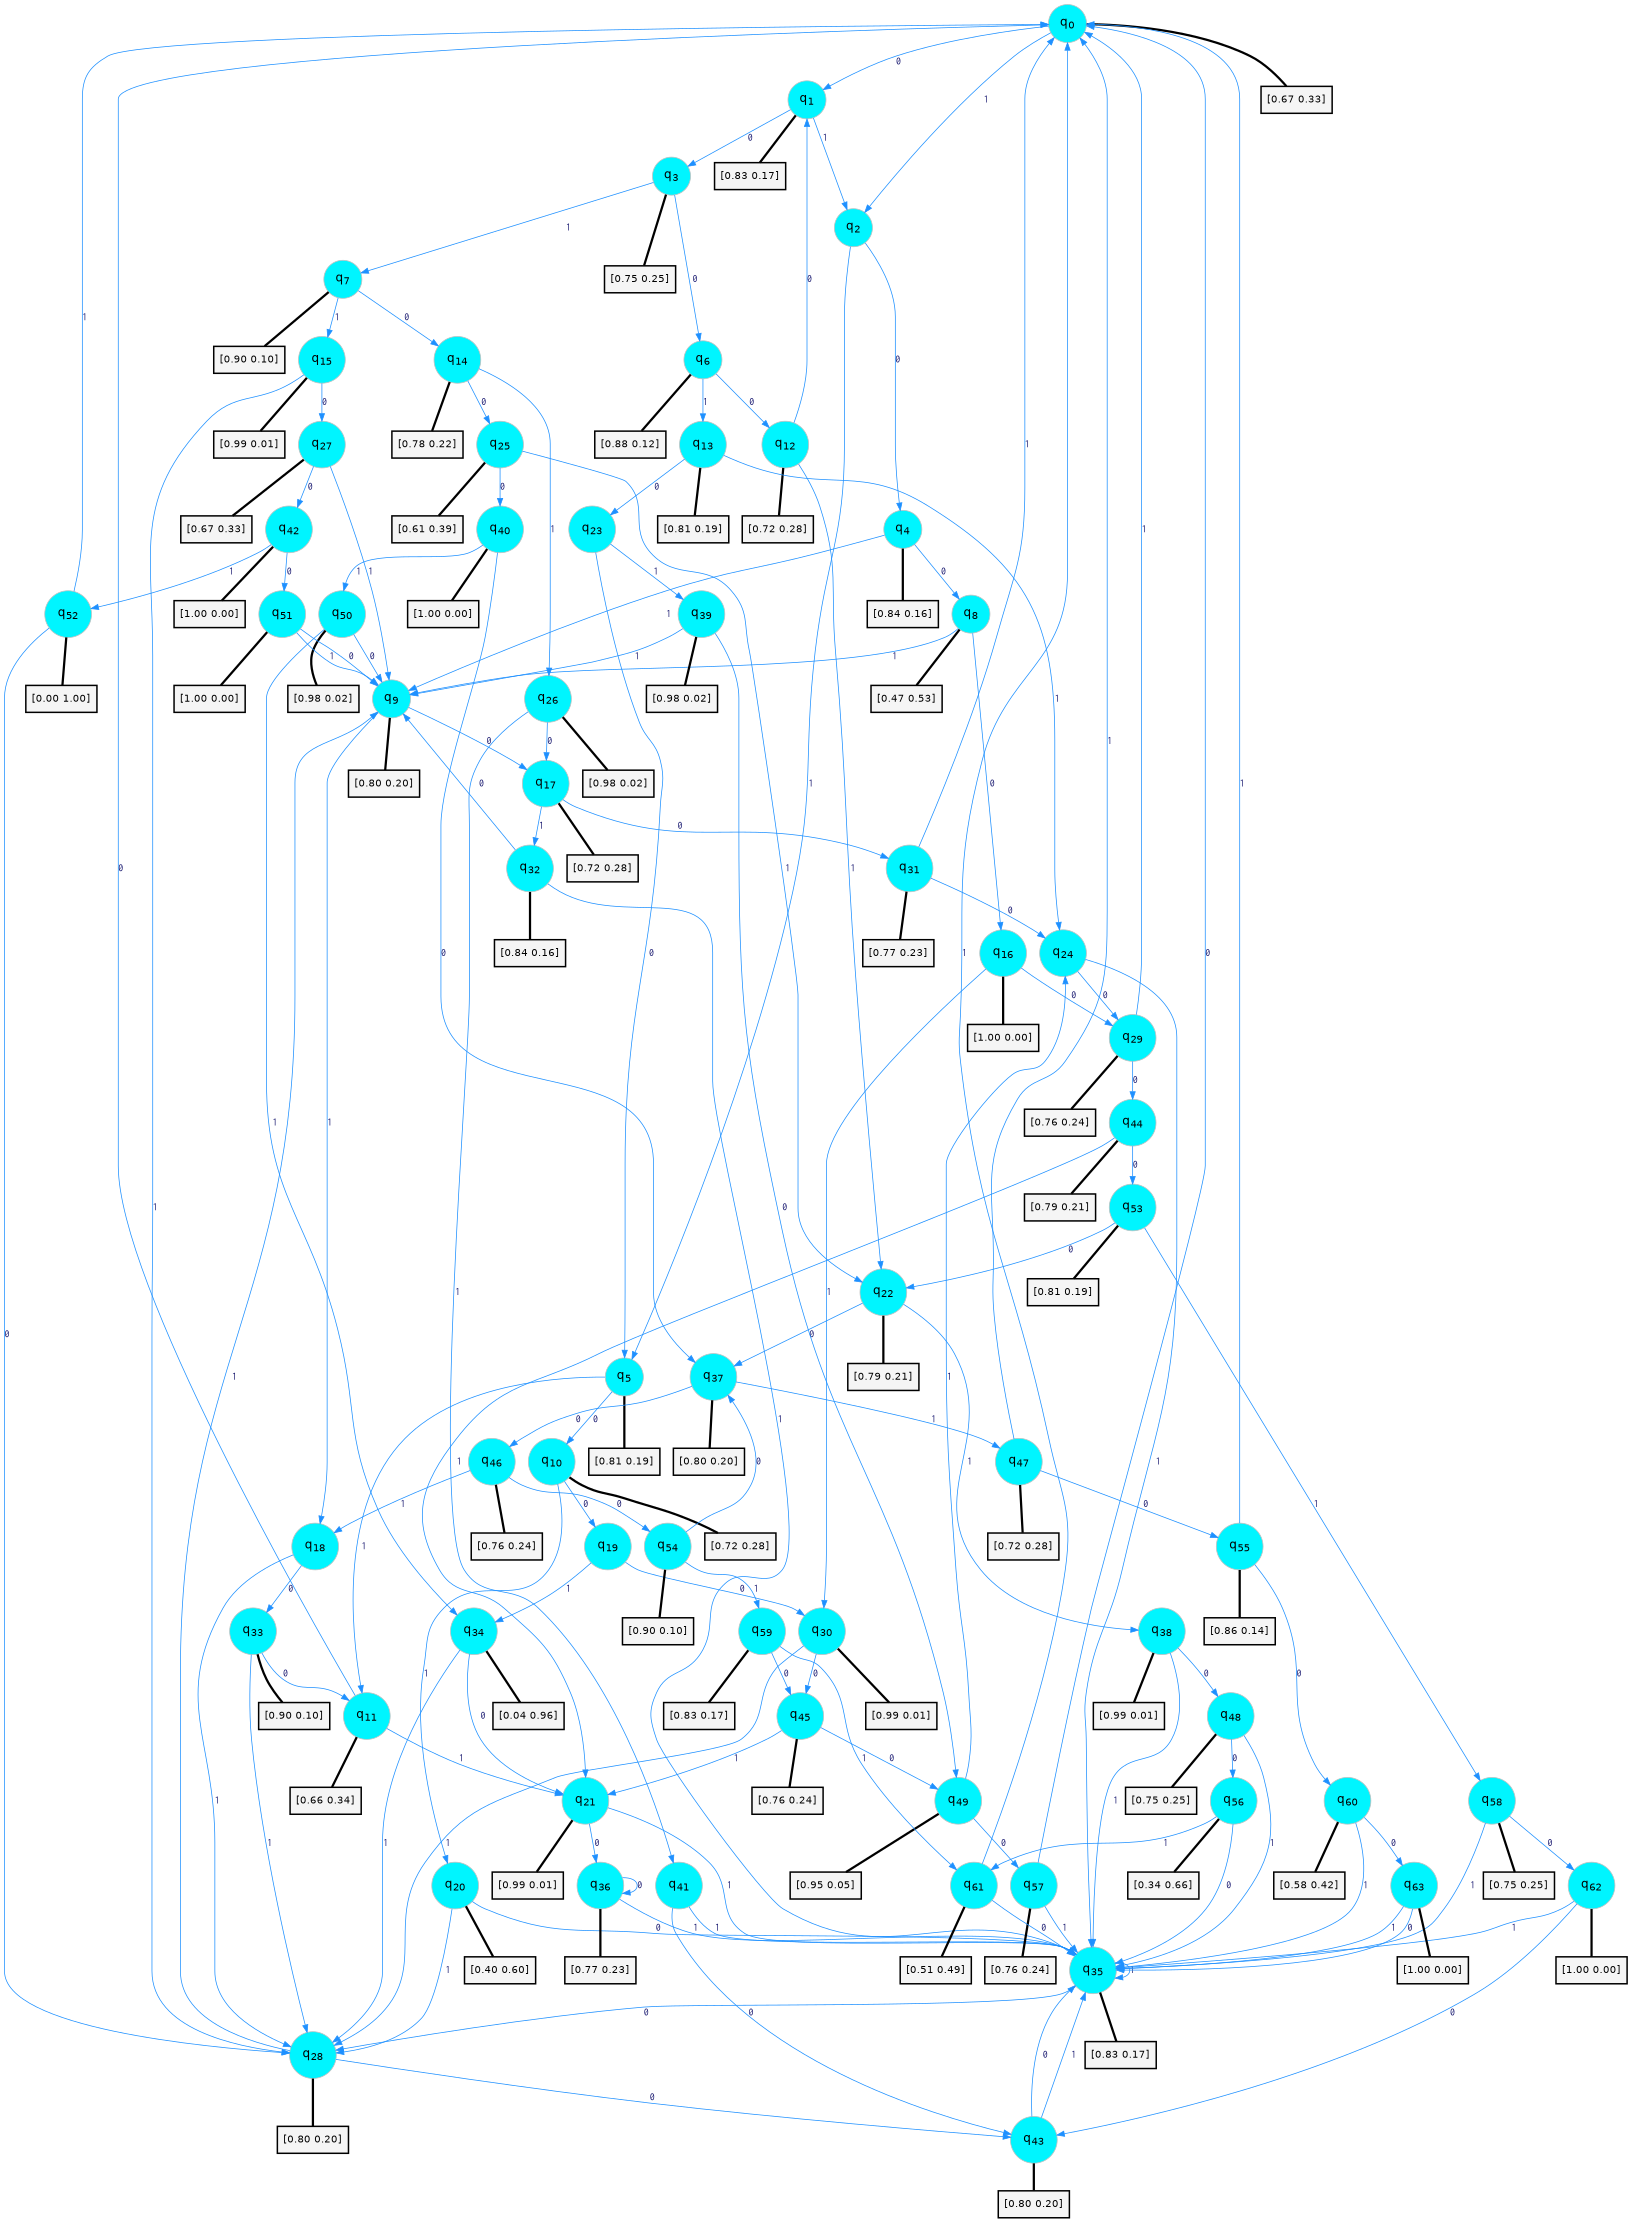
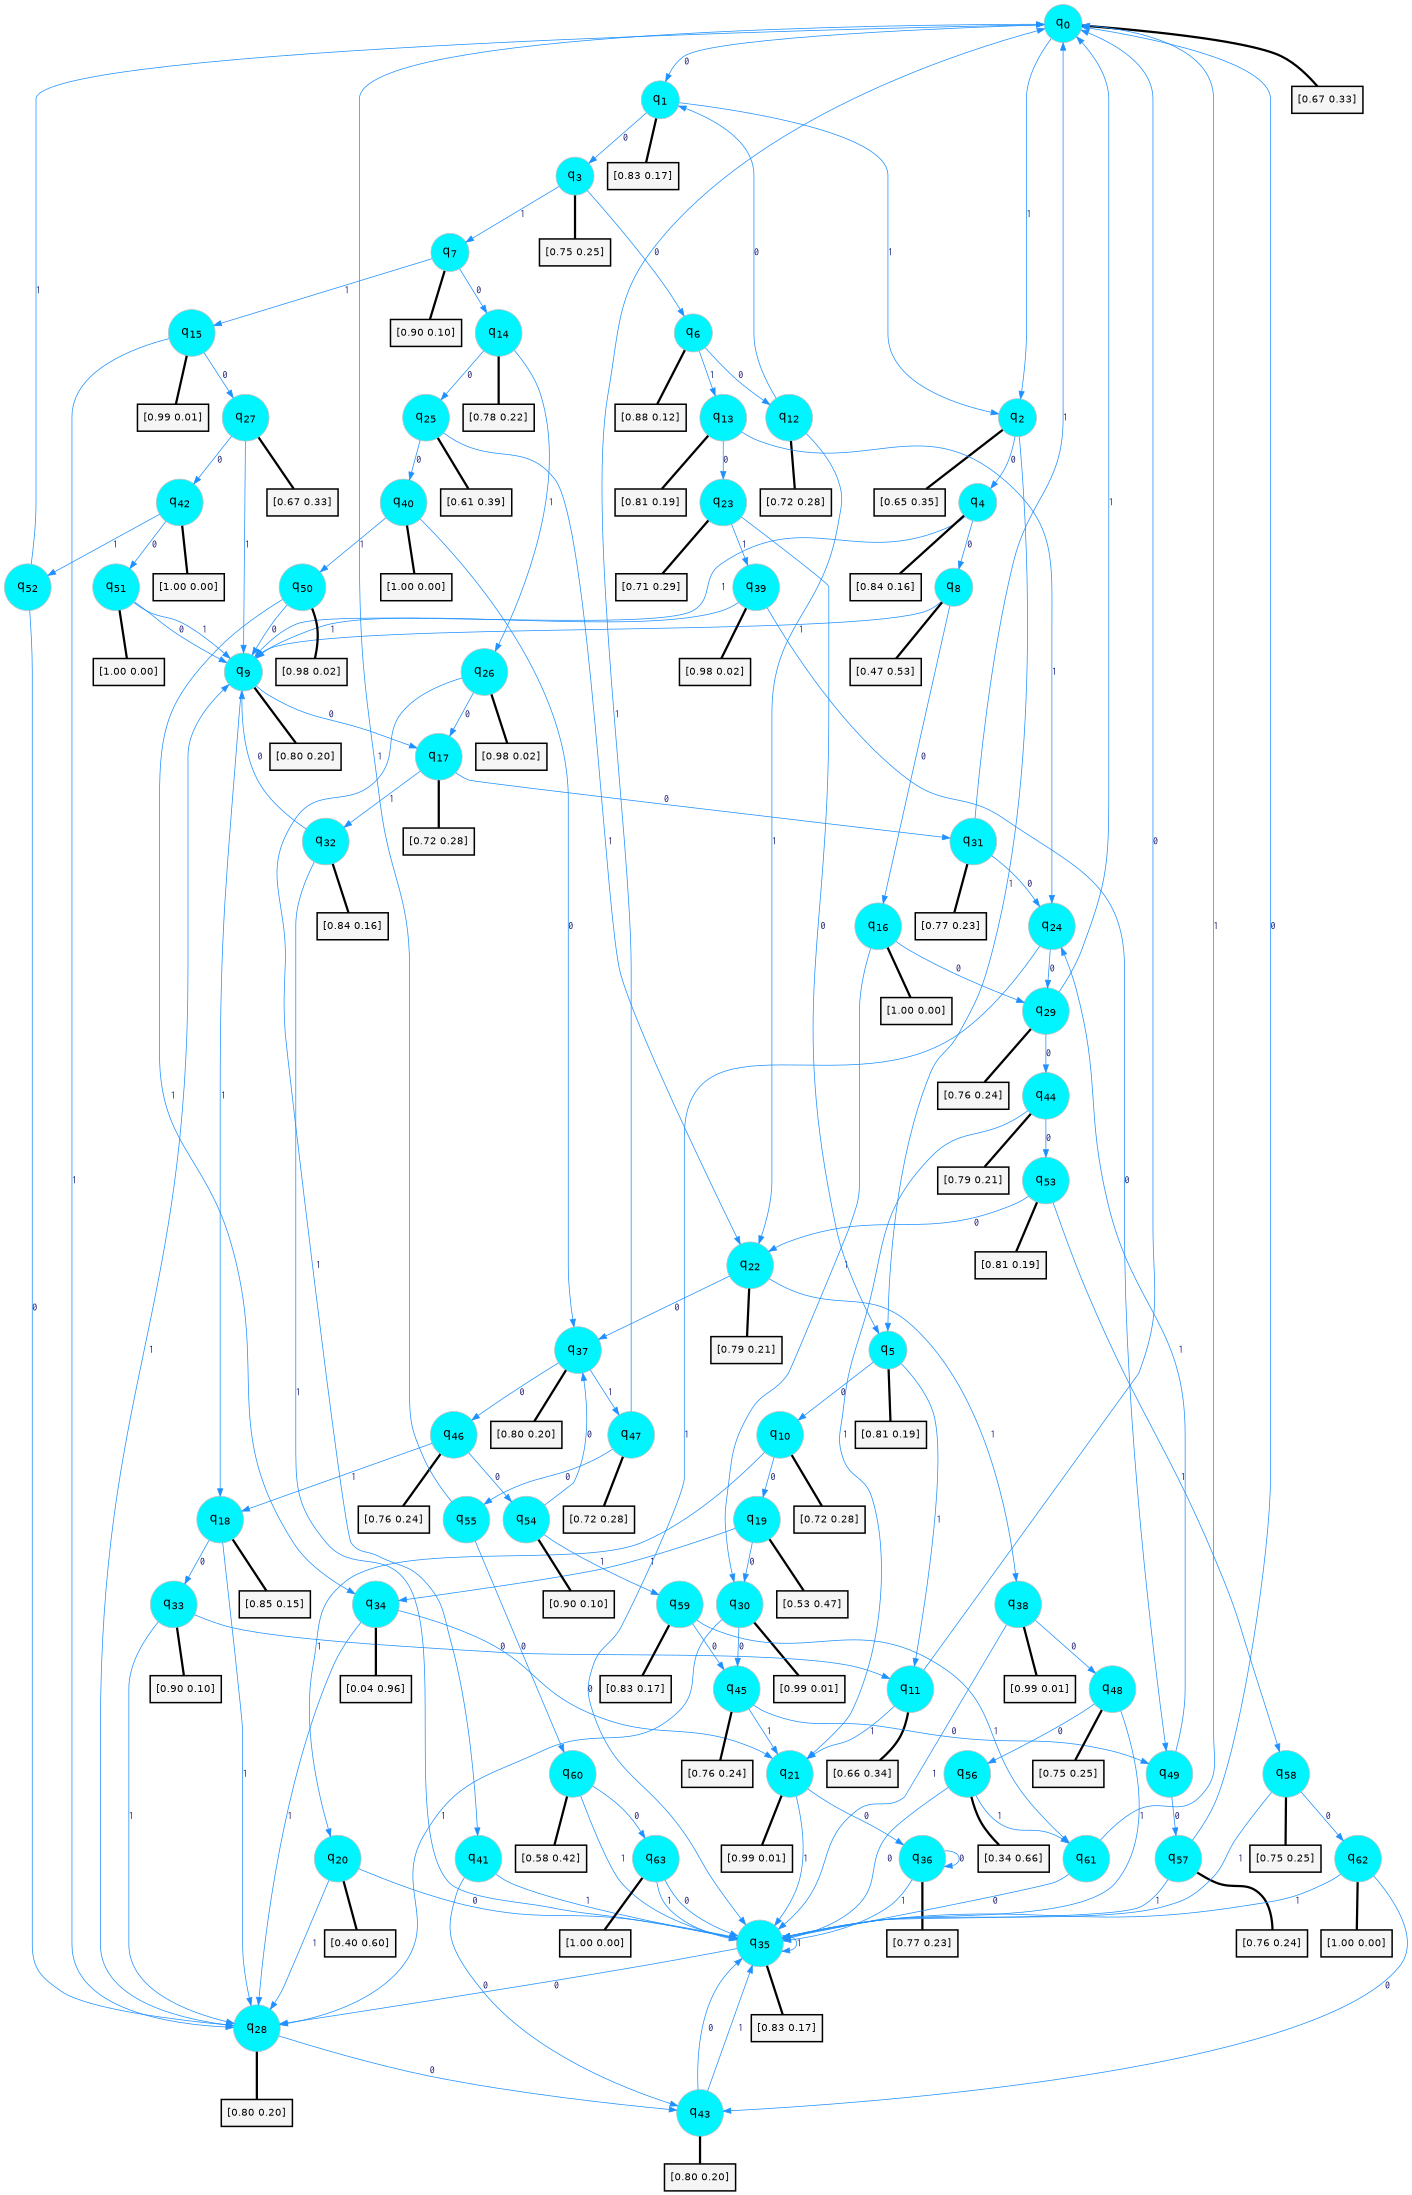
none -> (910, 502)
none -> (651, 587)
(61, 699) -> none
none -> (275, 1604)
none -> (812, 1604)
(1240, 1631) -> none
(826, 1886) -> none
(936, 1970) -> none
